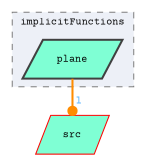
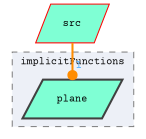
(72, 93) -> (72, 58)
